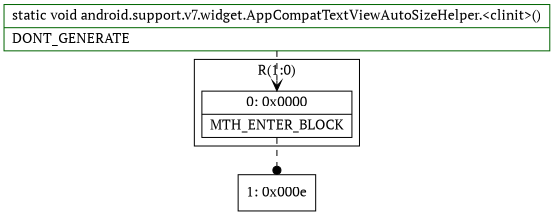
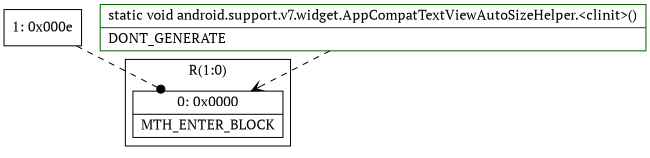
(277, 153) -> (117, 67)
